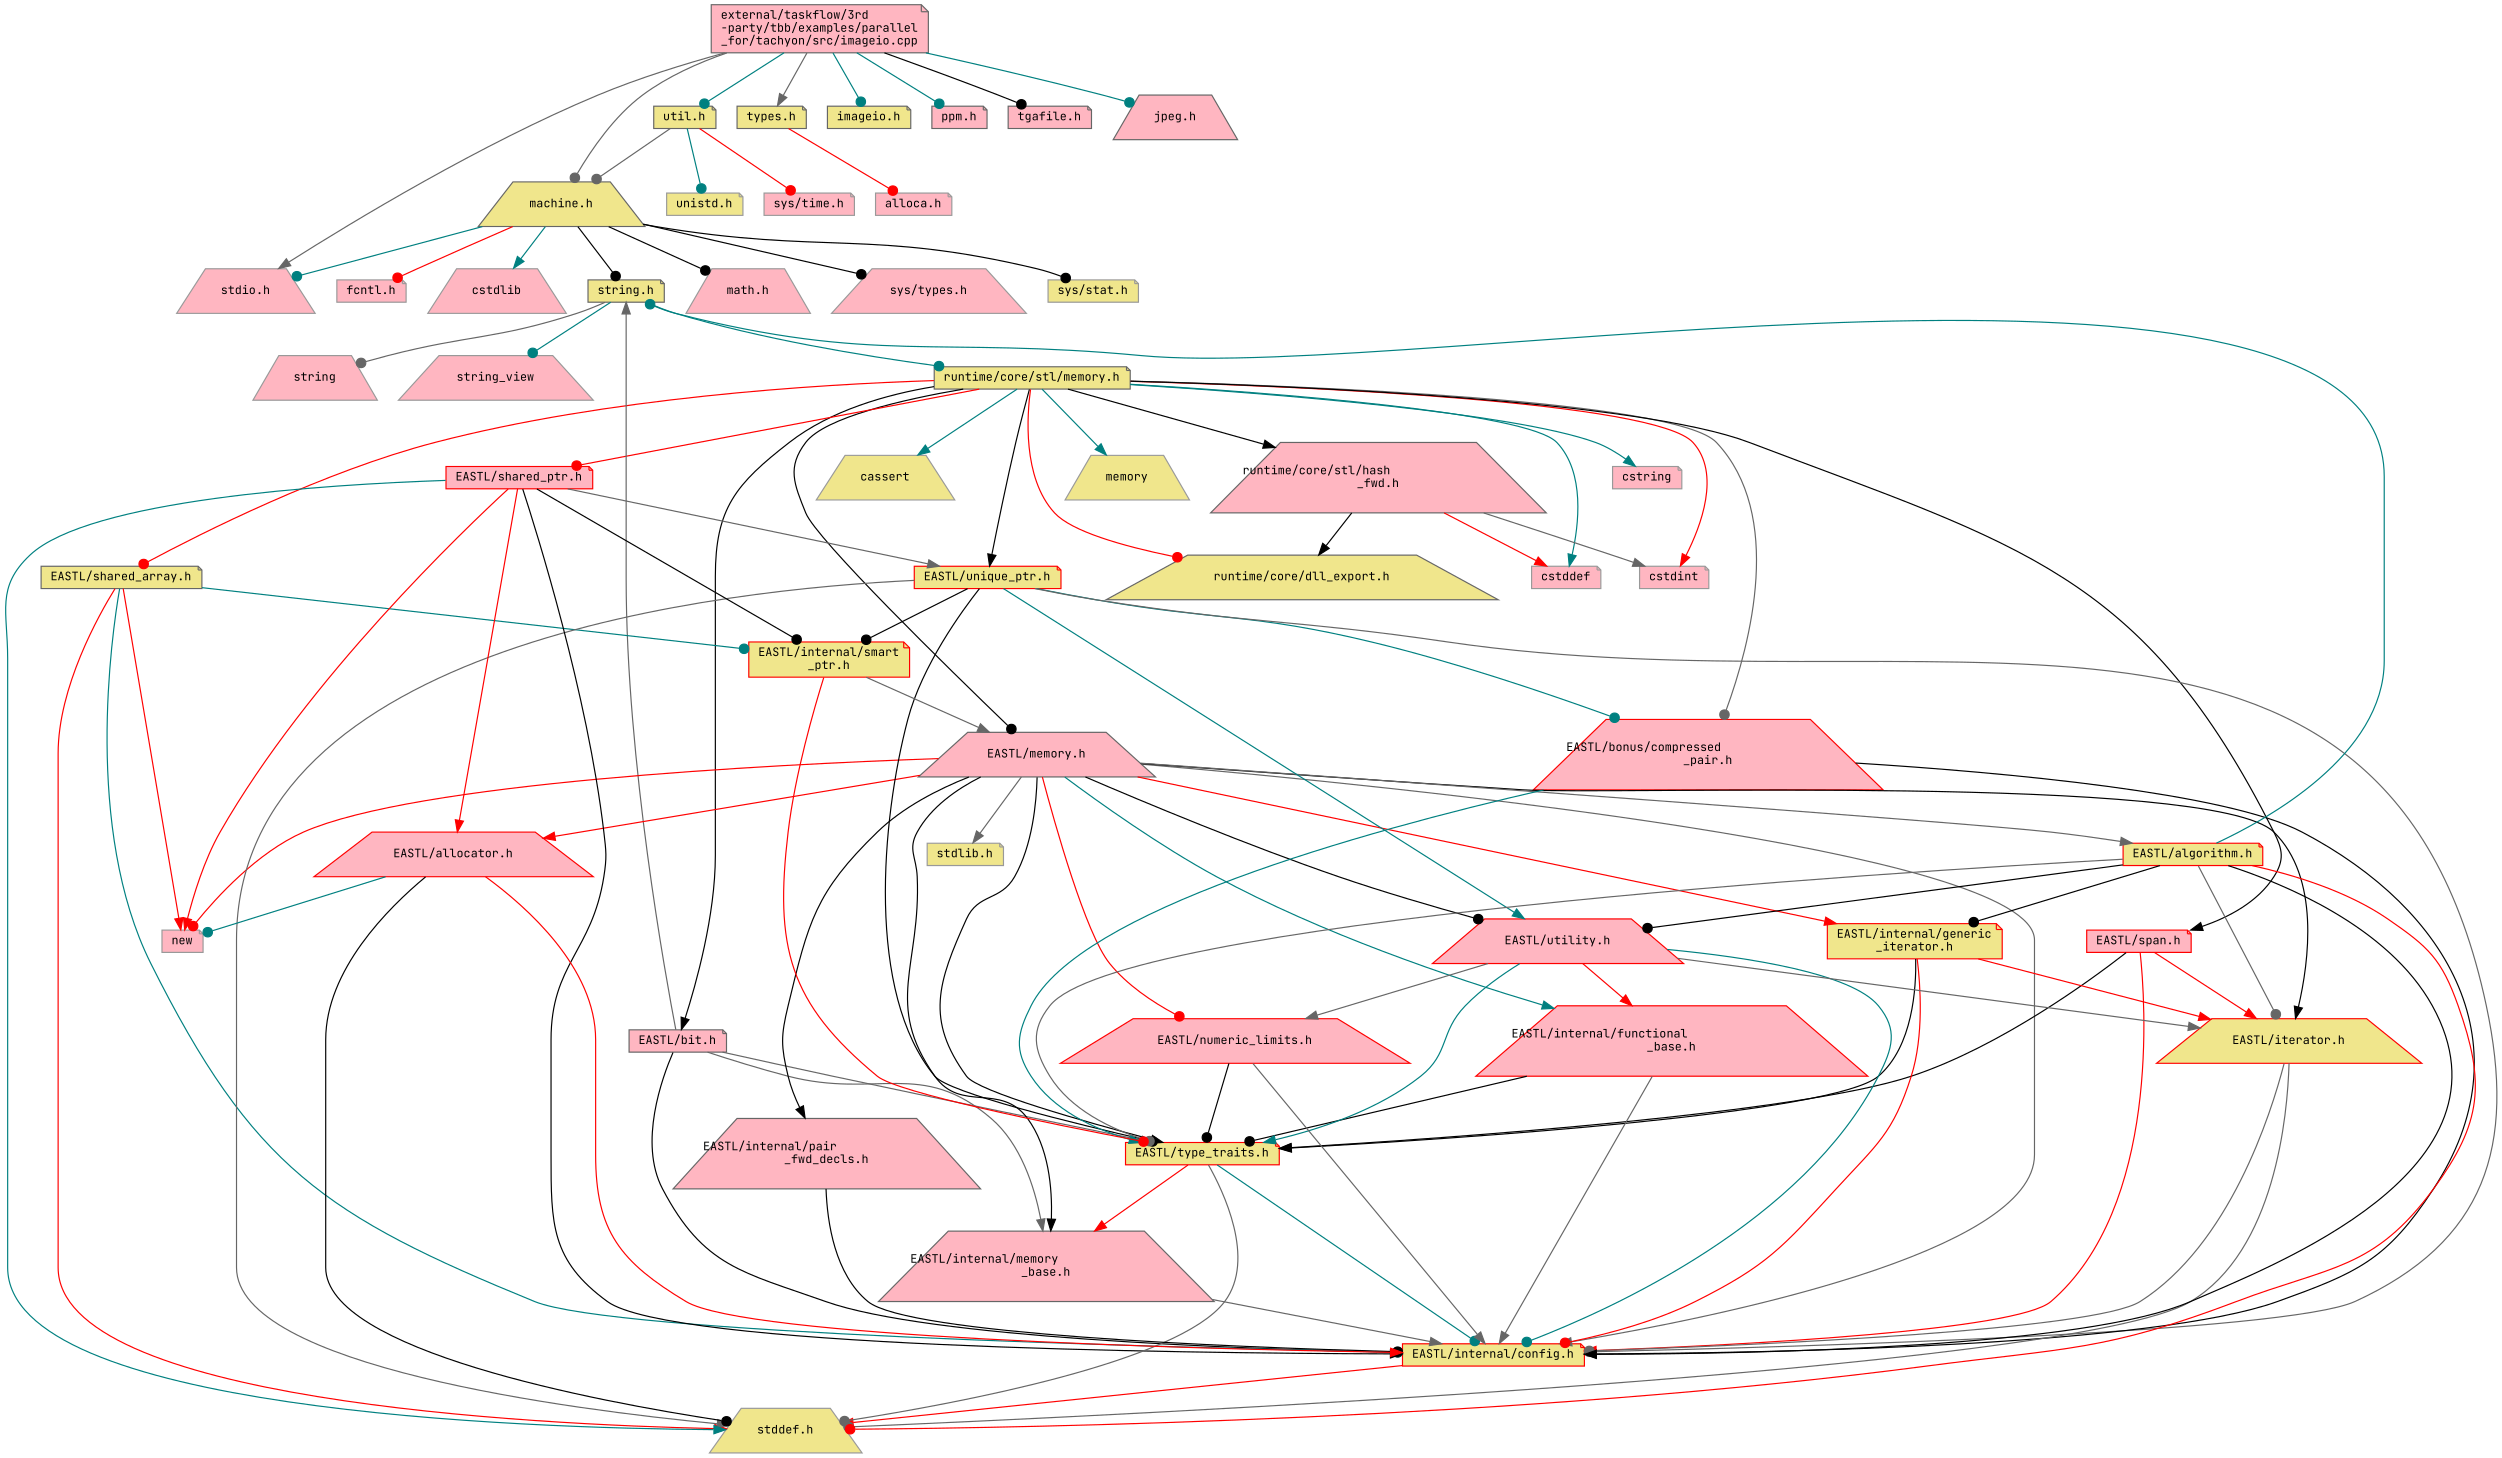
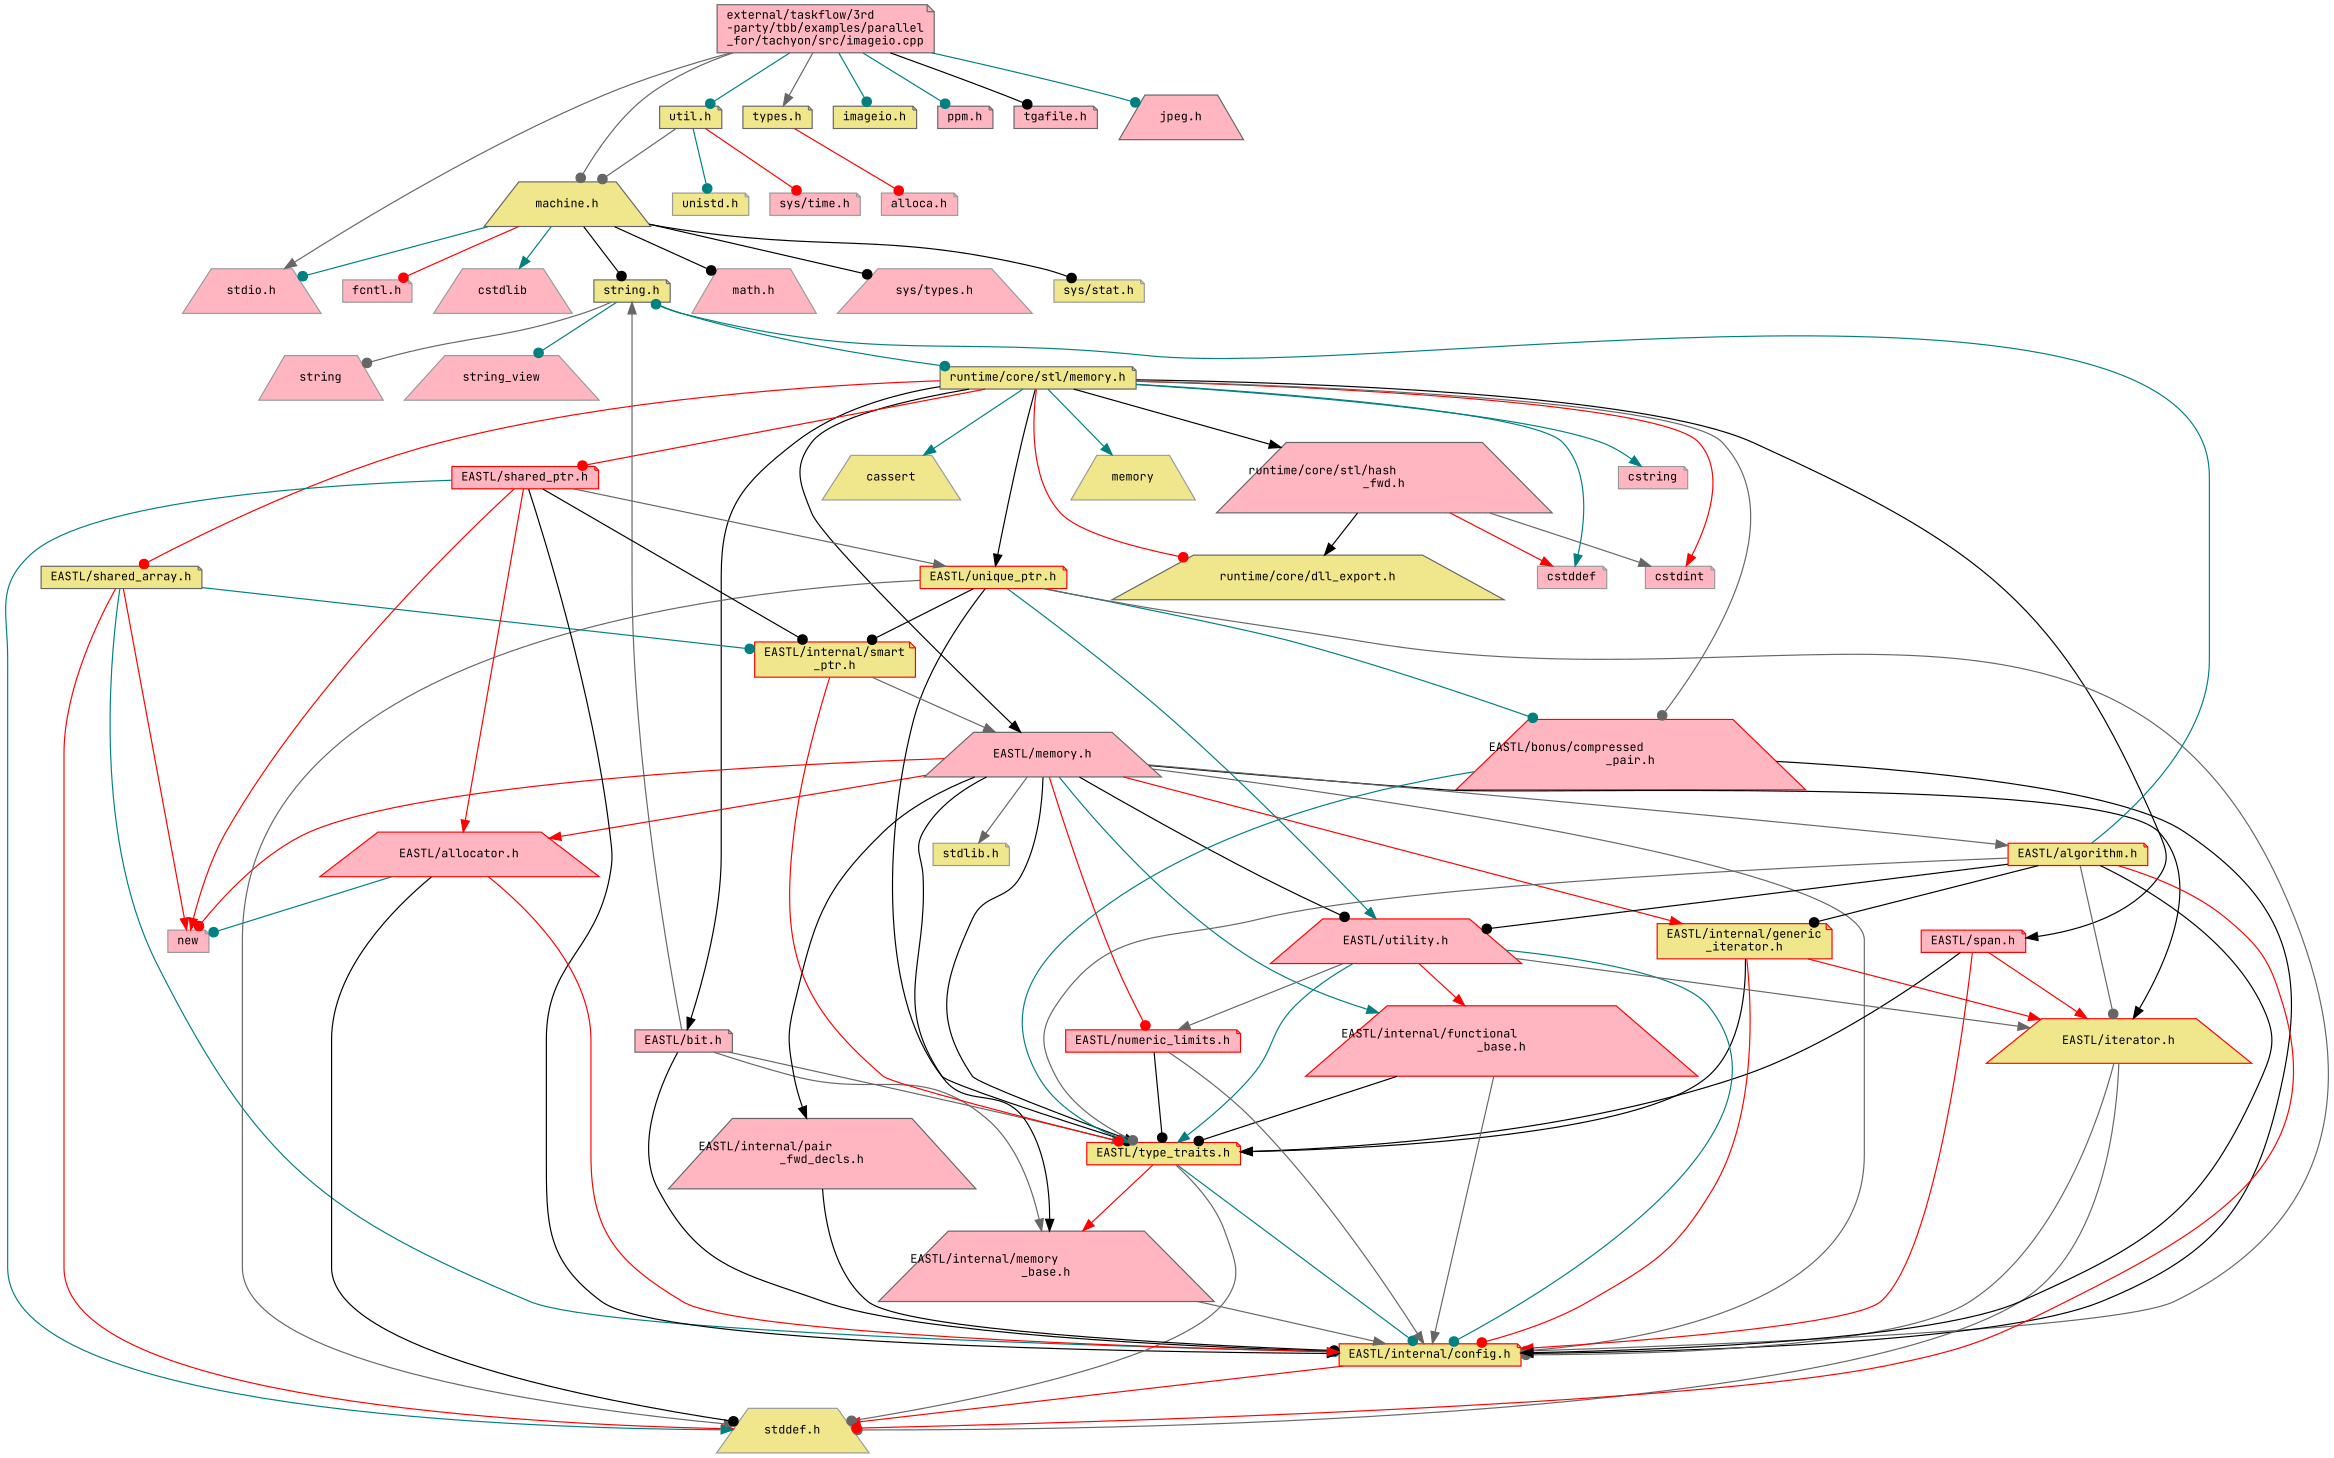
(820, 533) -> (825, 532)
(1235, 1041) -> (1153, 1041)
